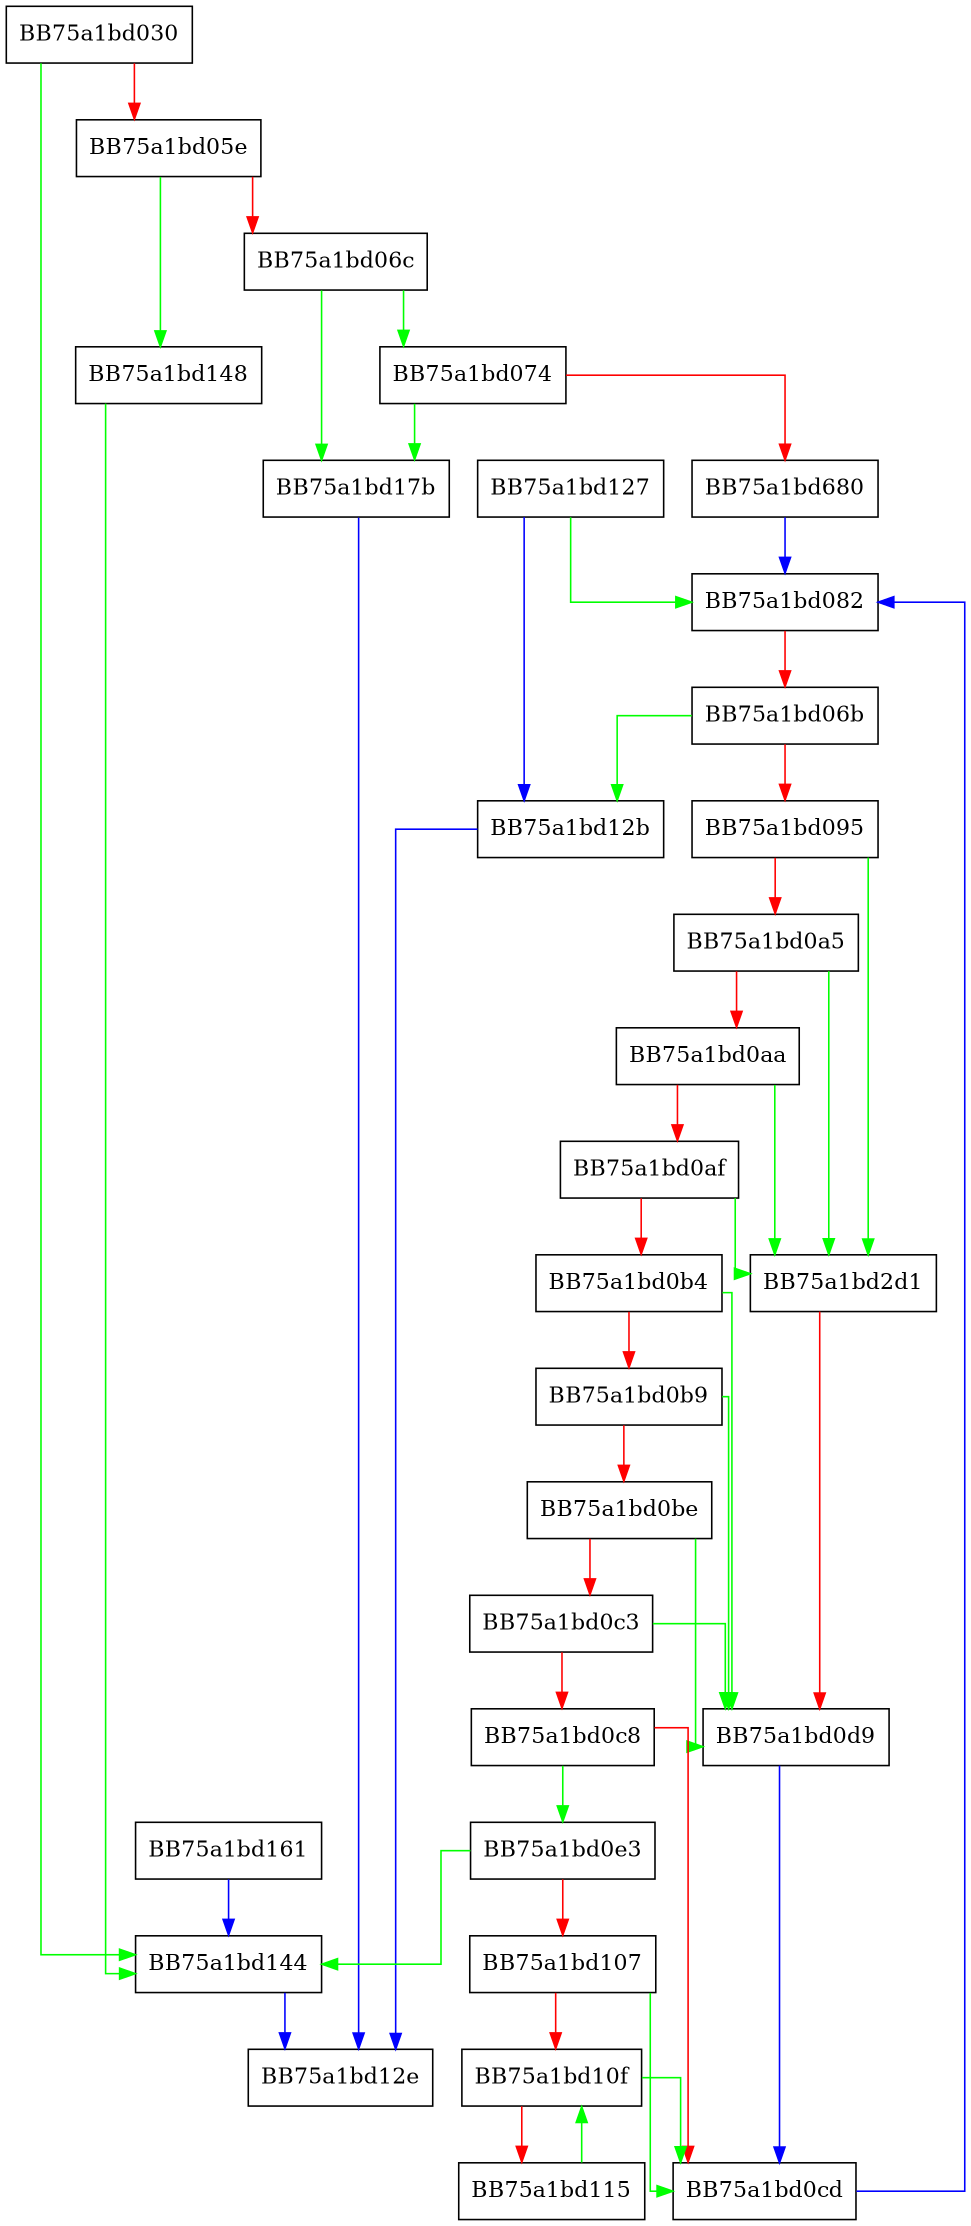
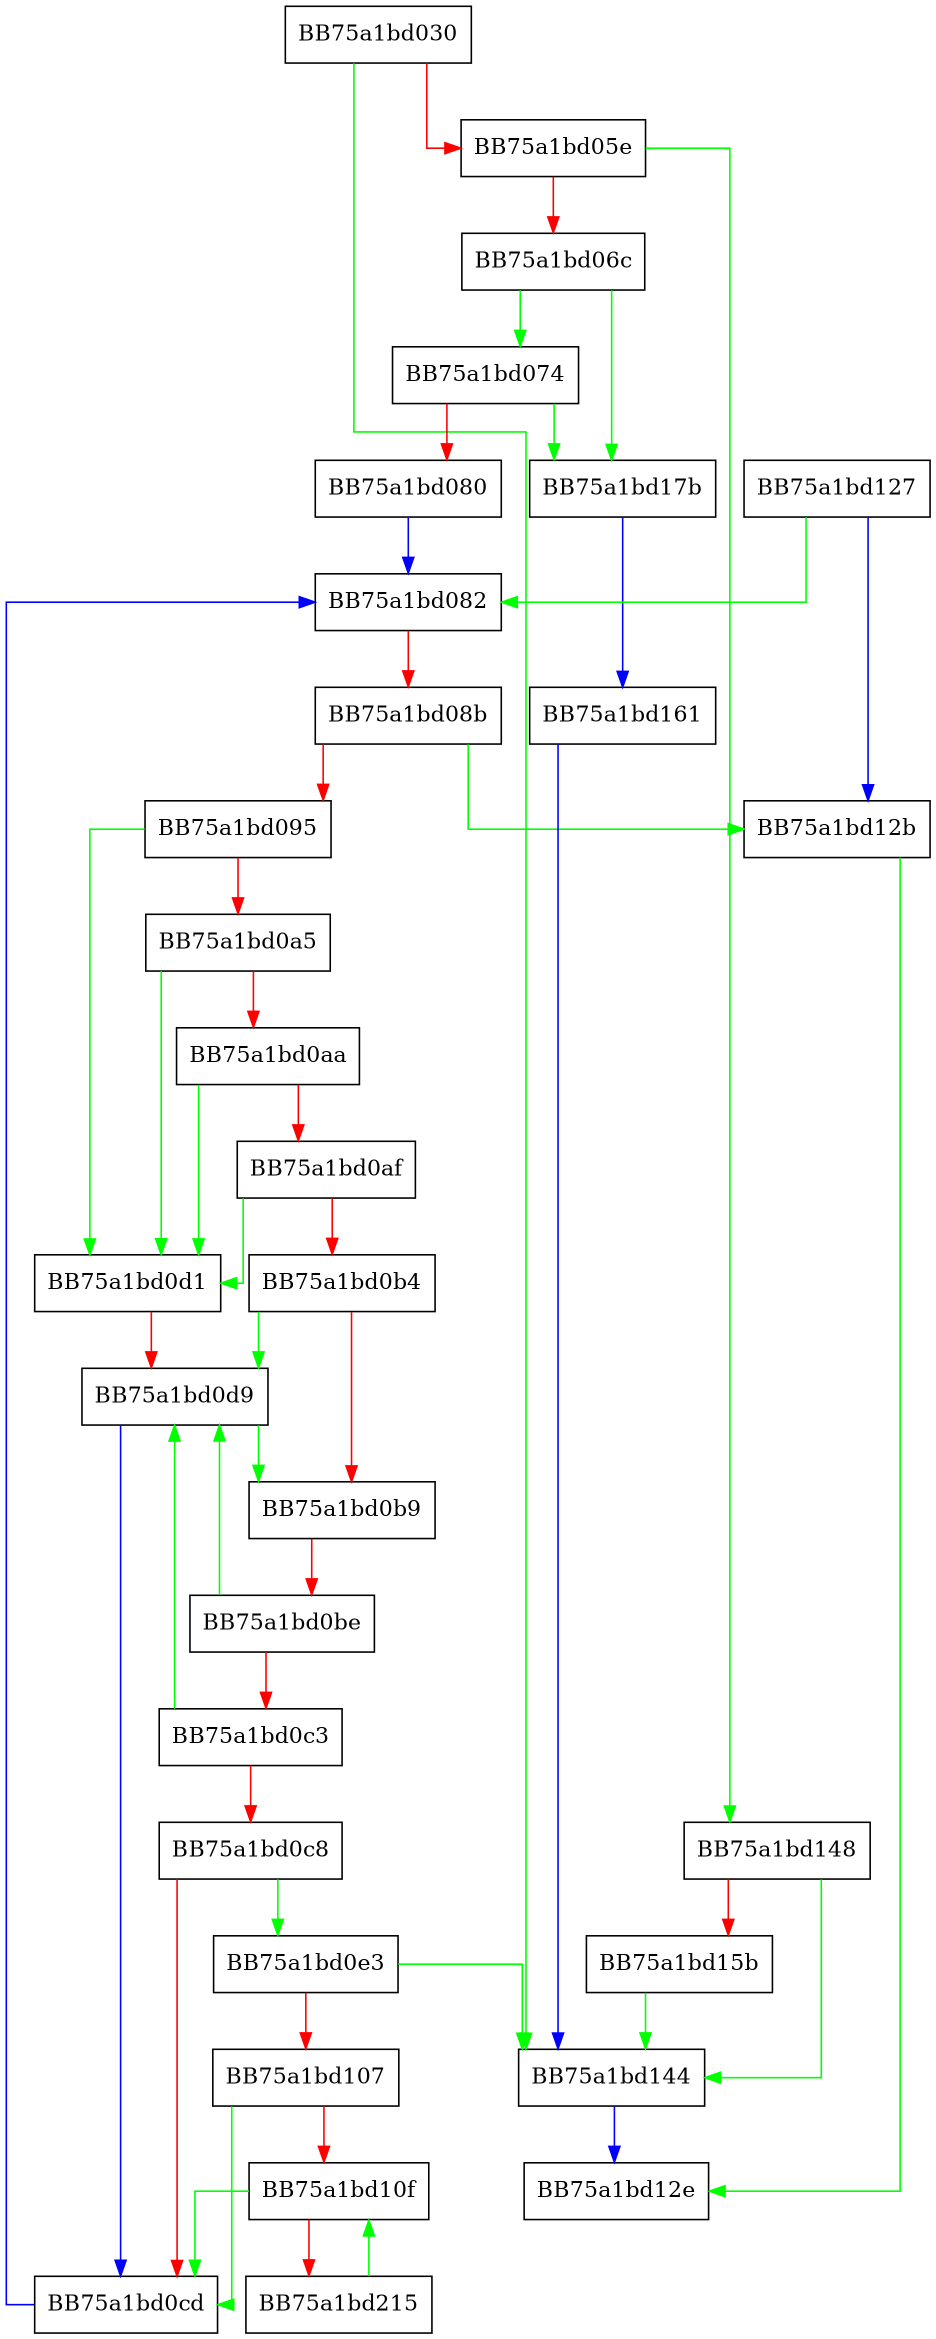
(785, 489) -> (408, 489)
(785, 716) -> (408, 716)
(359, 1275) -> (623, 591)
(843, 1283) -> (128, 1283)
(396, 1390) -> (900, 1612)
(729, 1542) -> (259, 1445)
none -> (679, 1964)
(552, 2191) -> (339, 2305)
